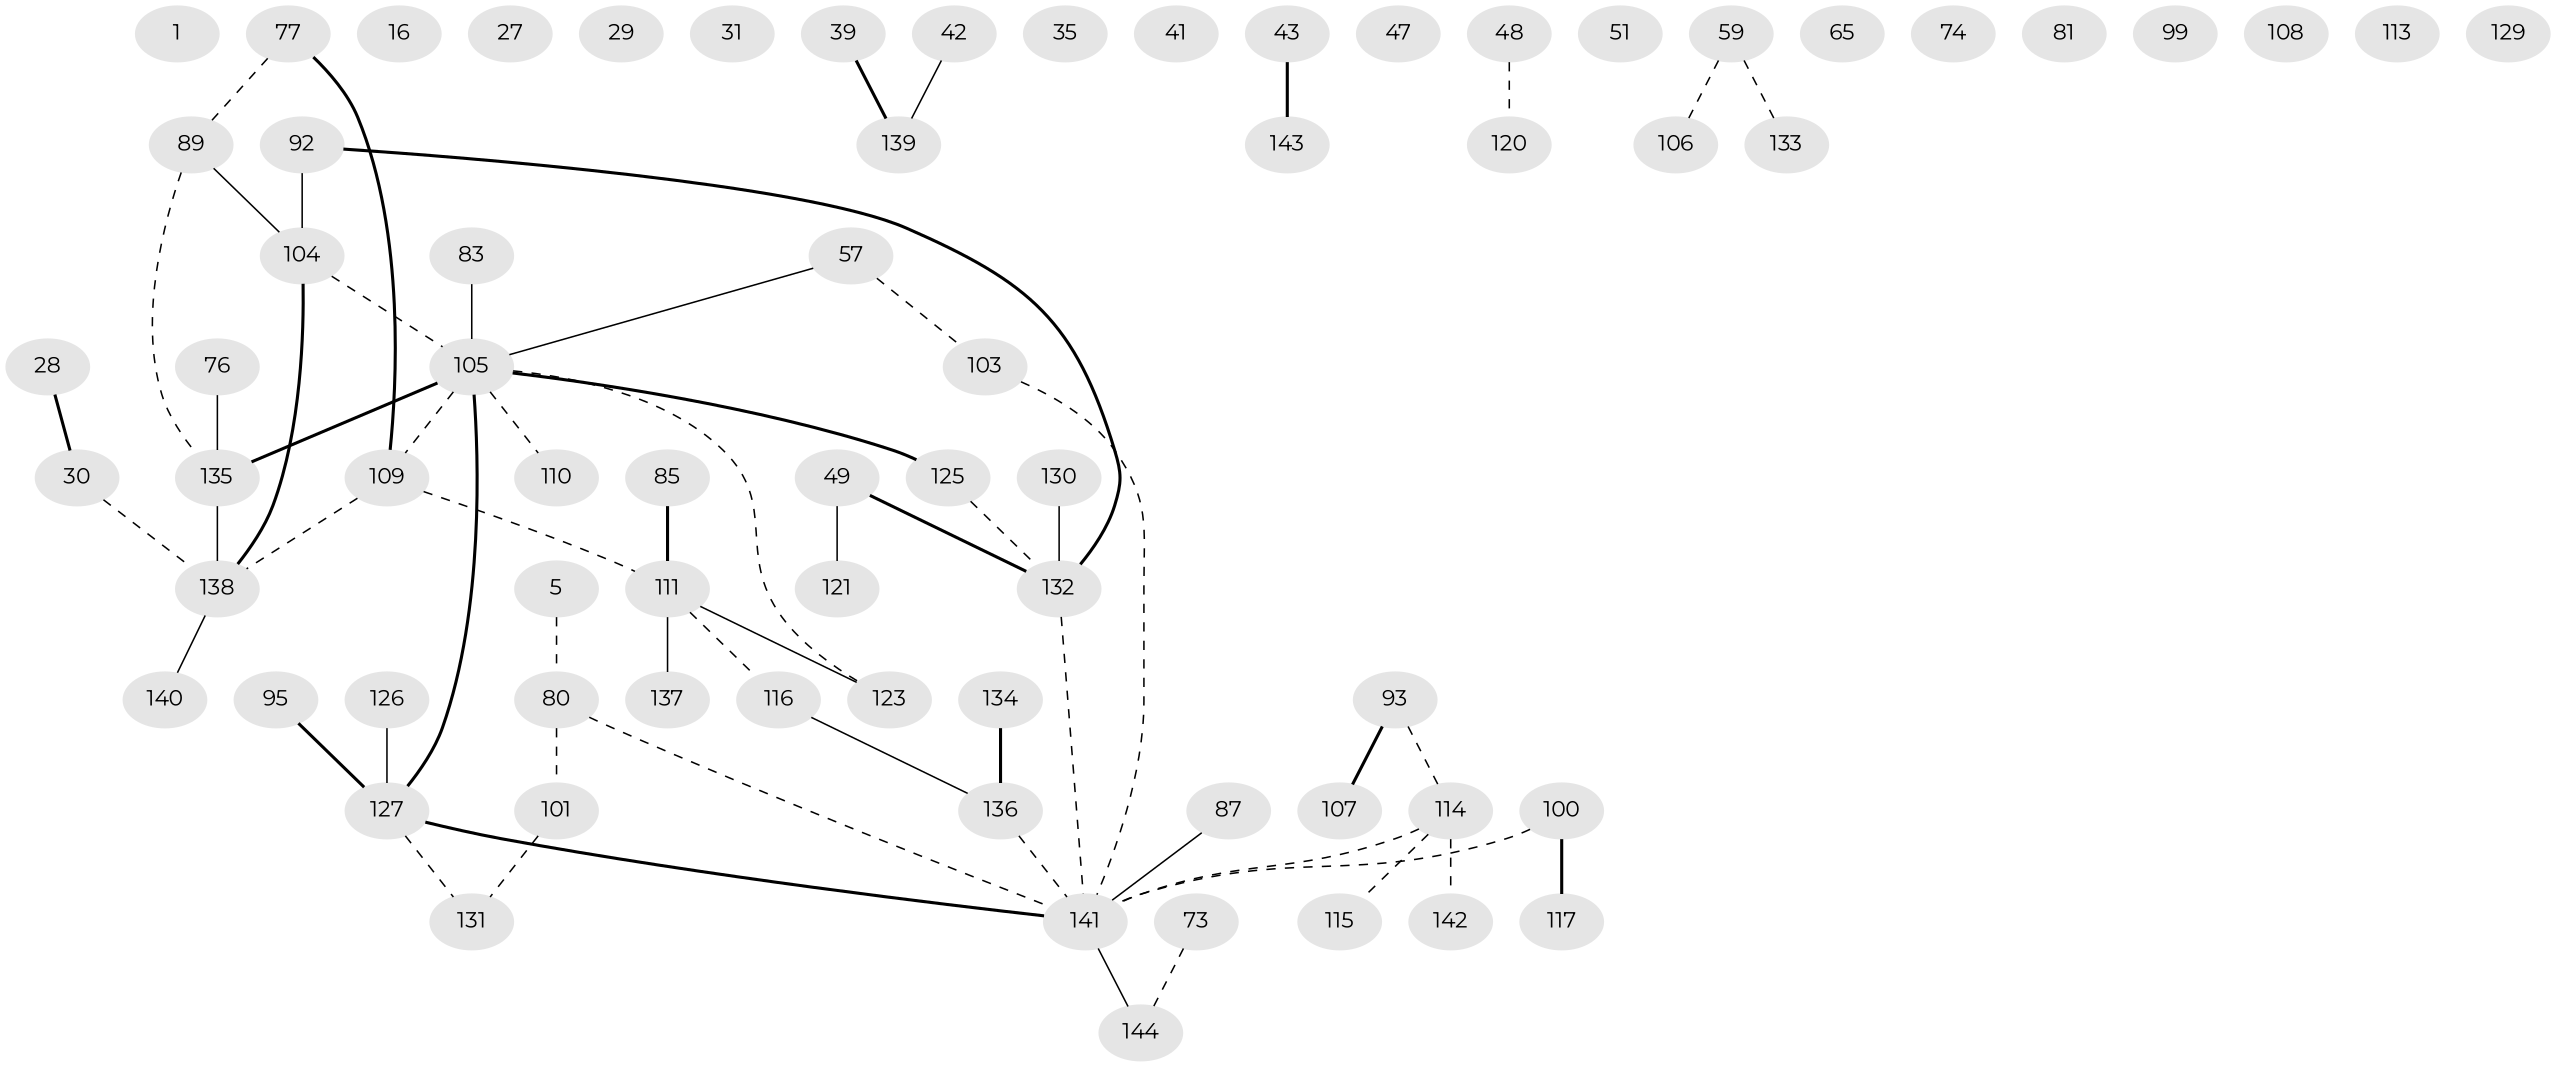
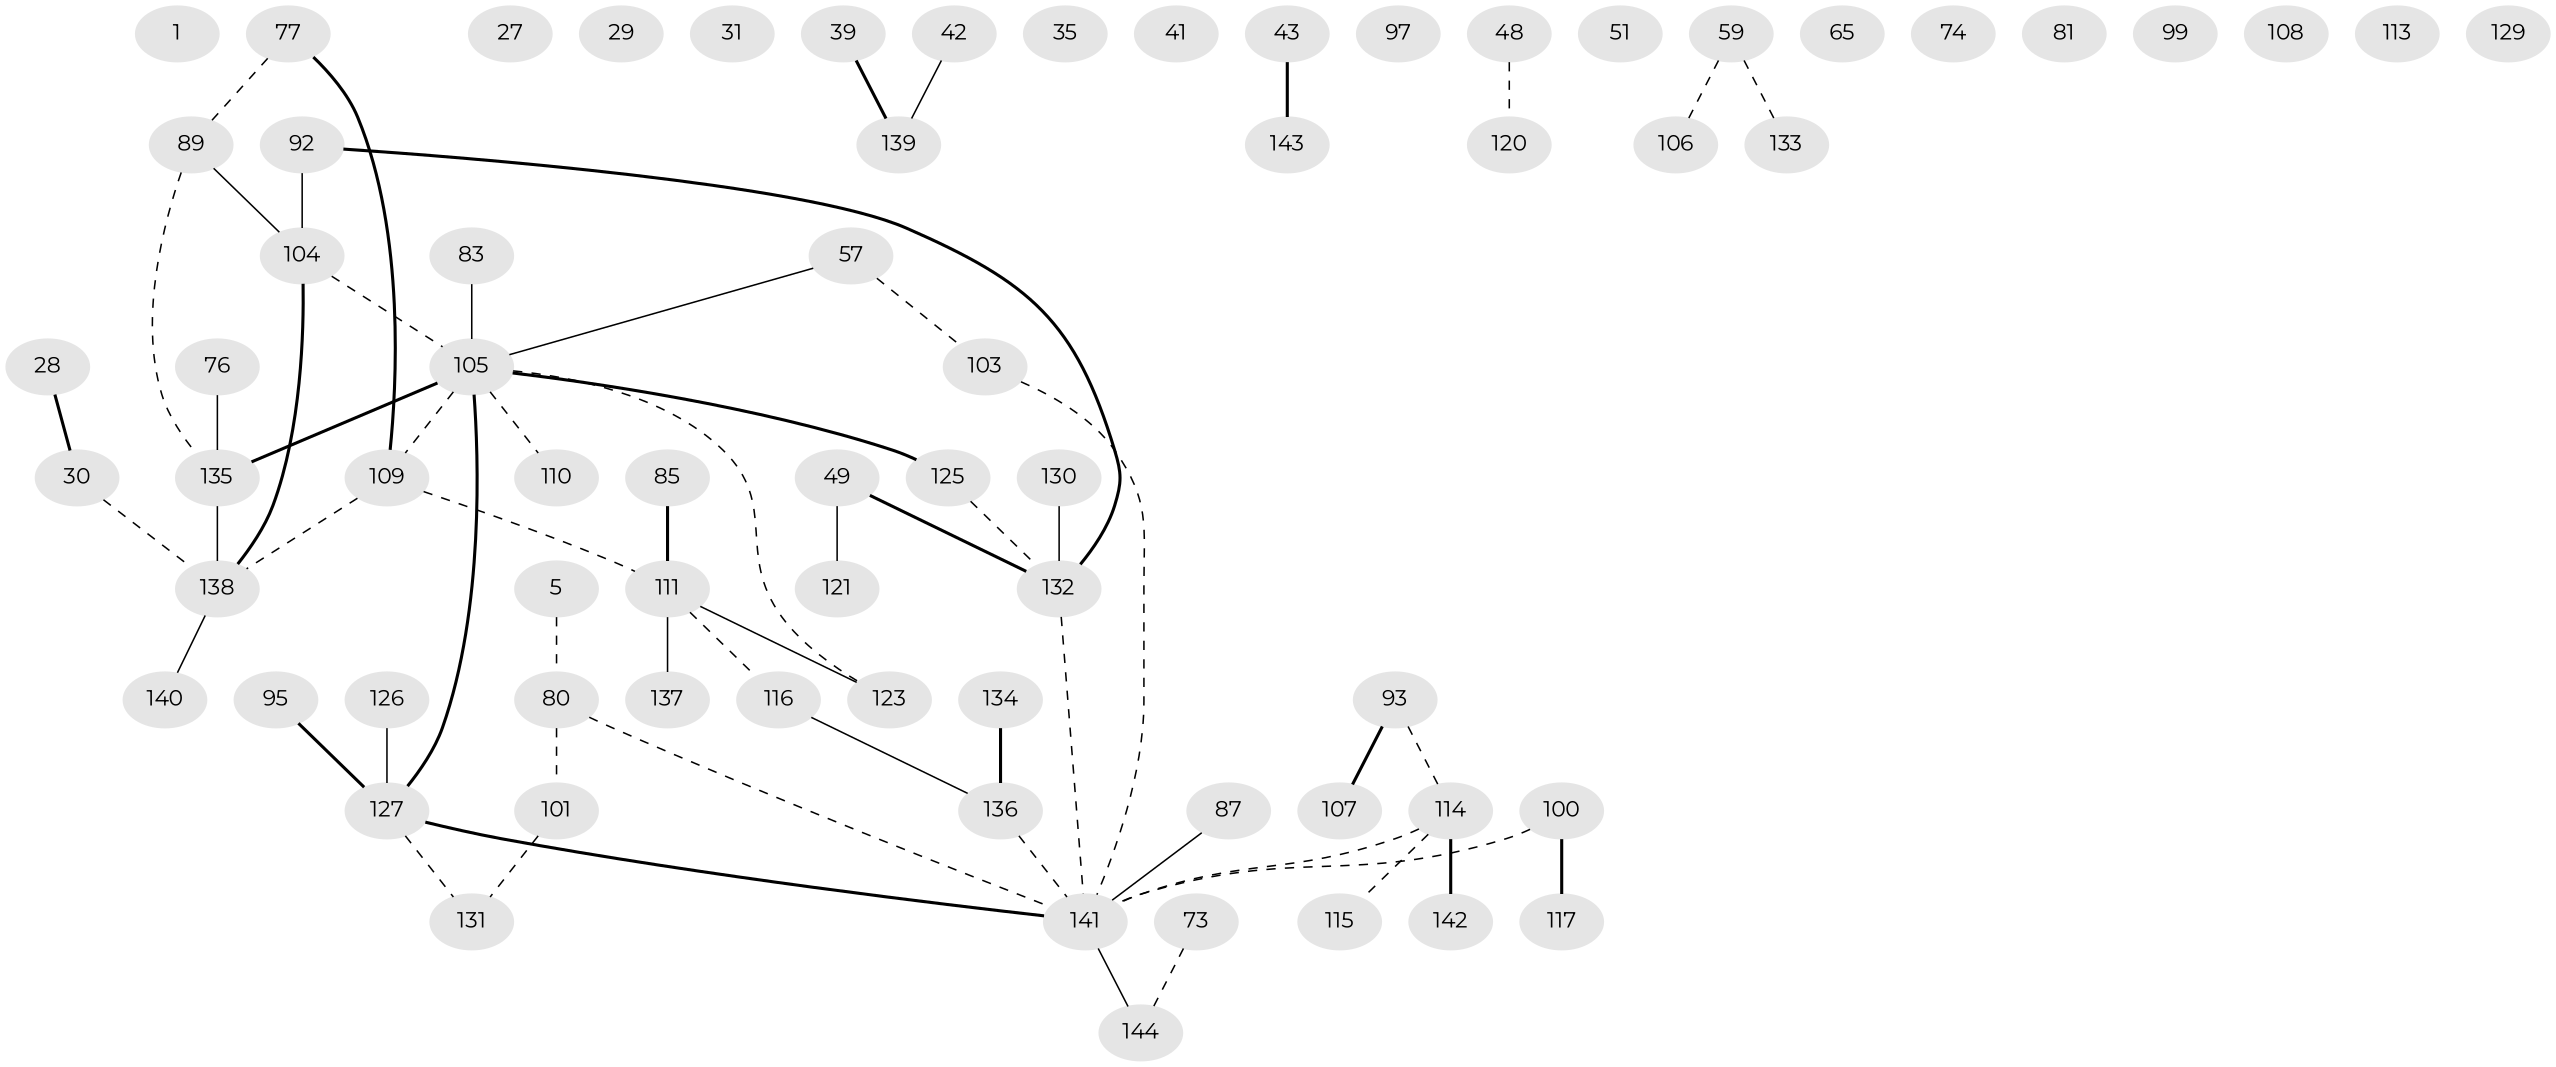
(399, 34) -> none
(1398, 34) -> (1398, 34)
(1451, 867) -> (1451, 867)
